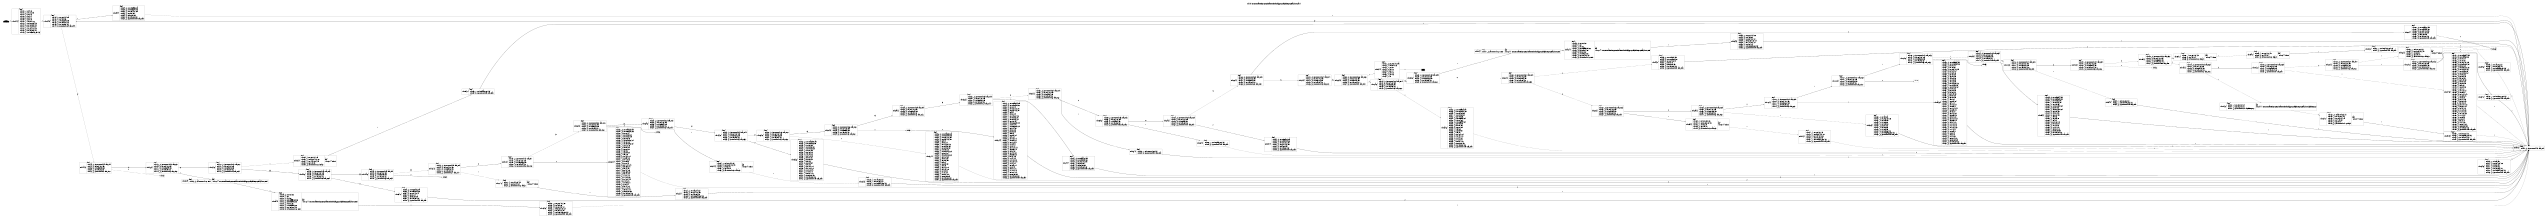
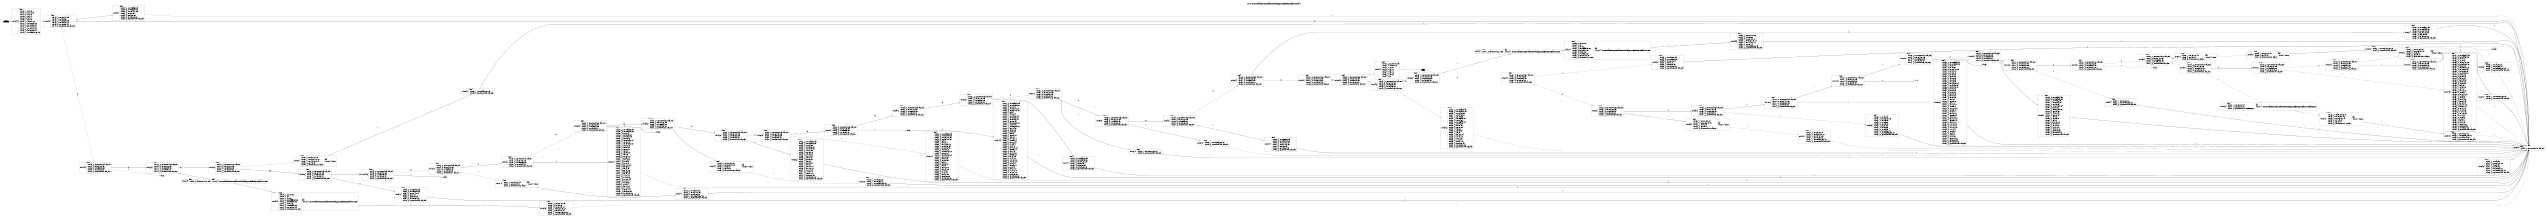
(2463, 41) -> (2517, 49)
